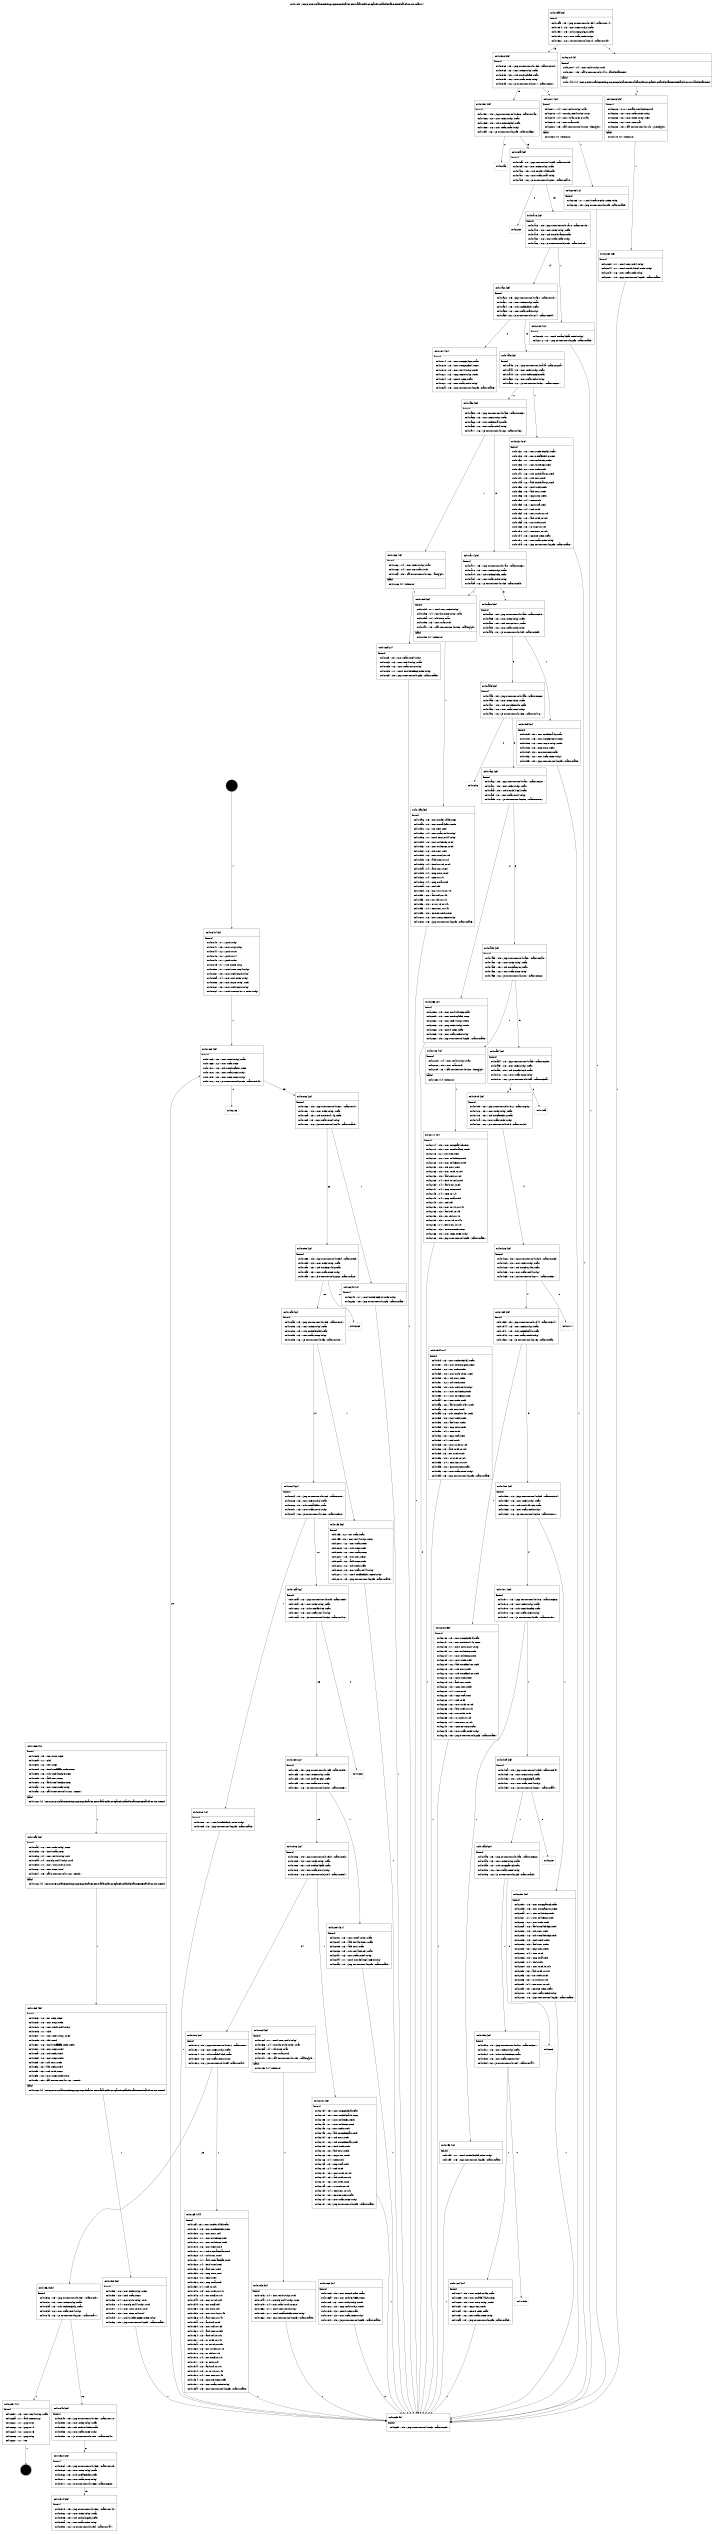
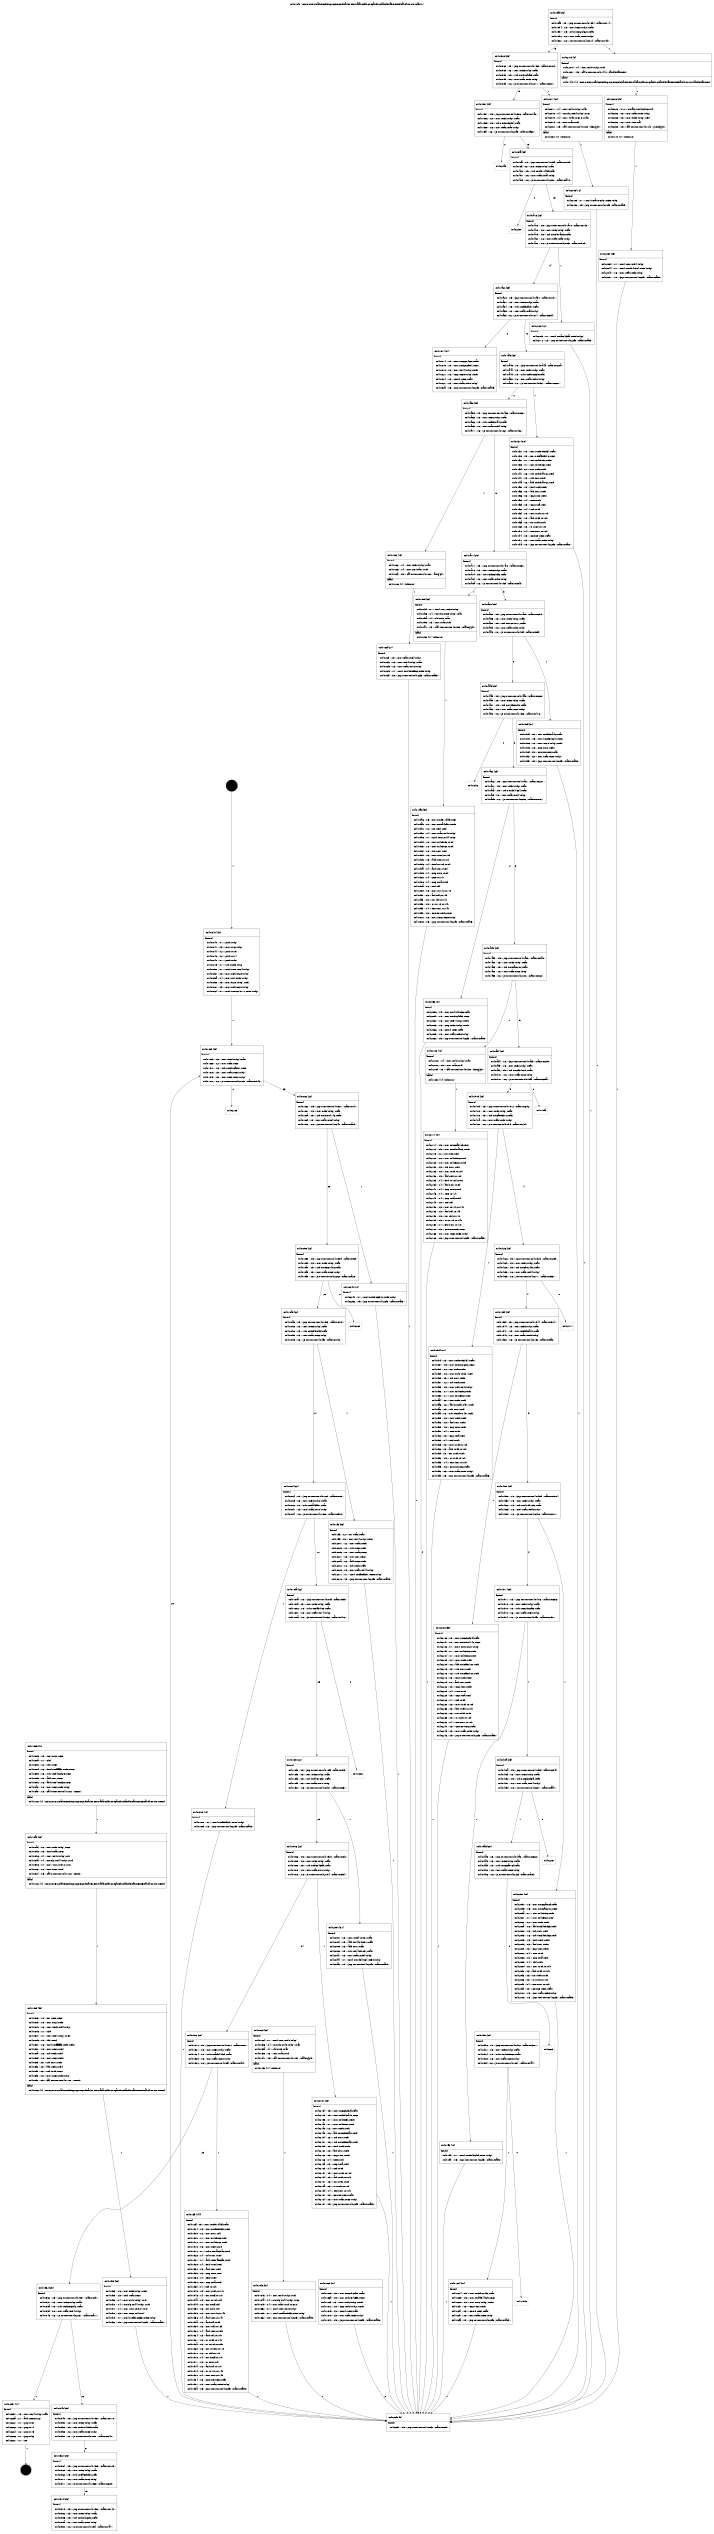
none -> (488, 1237)
(502, 1954) -> none
